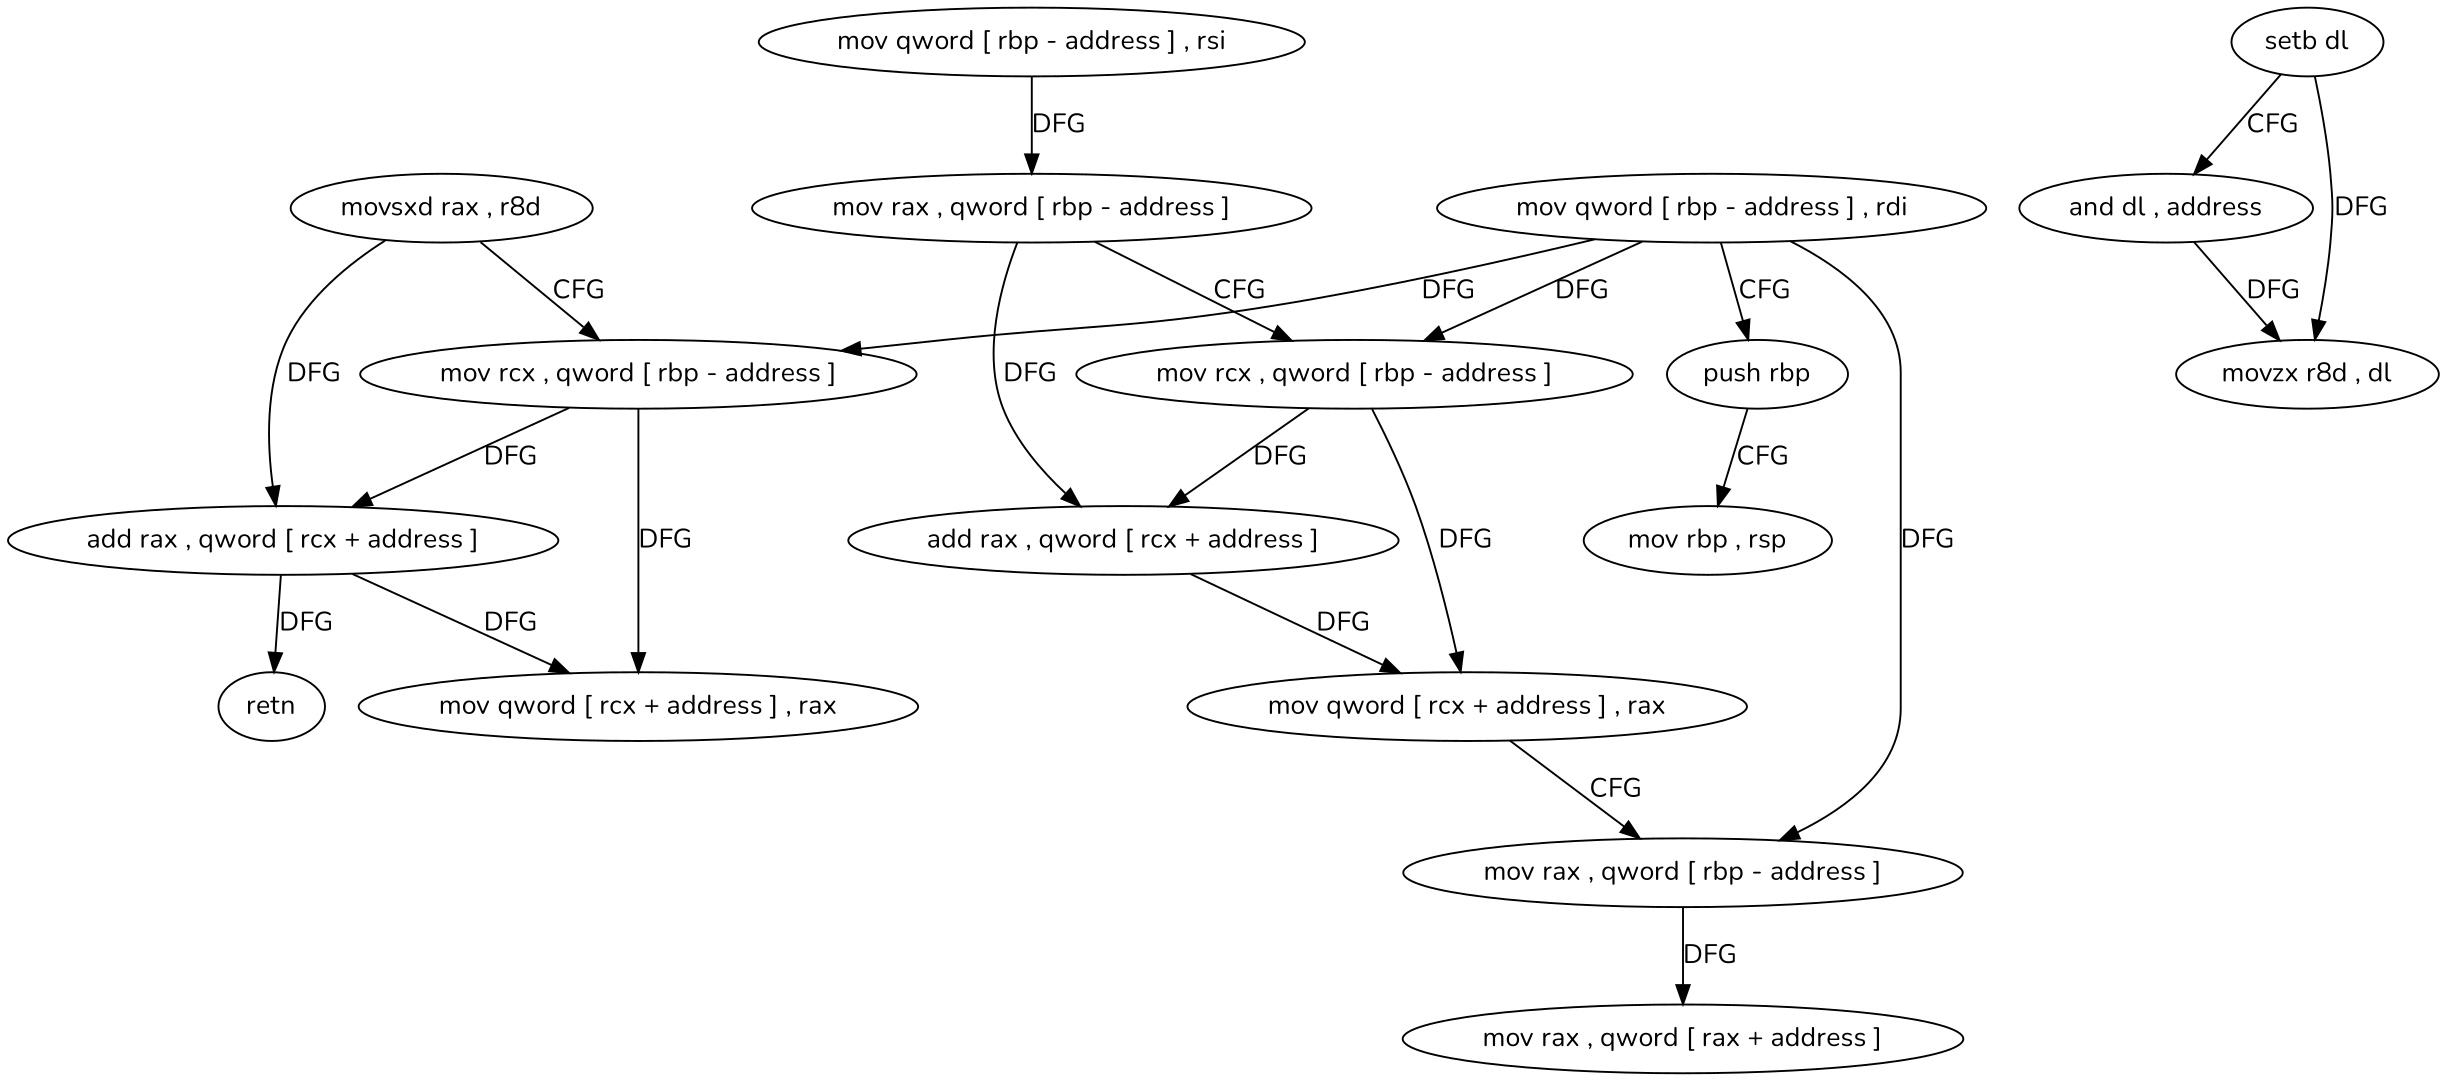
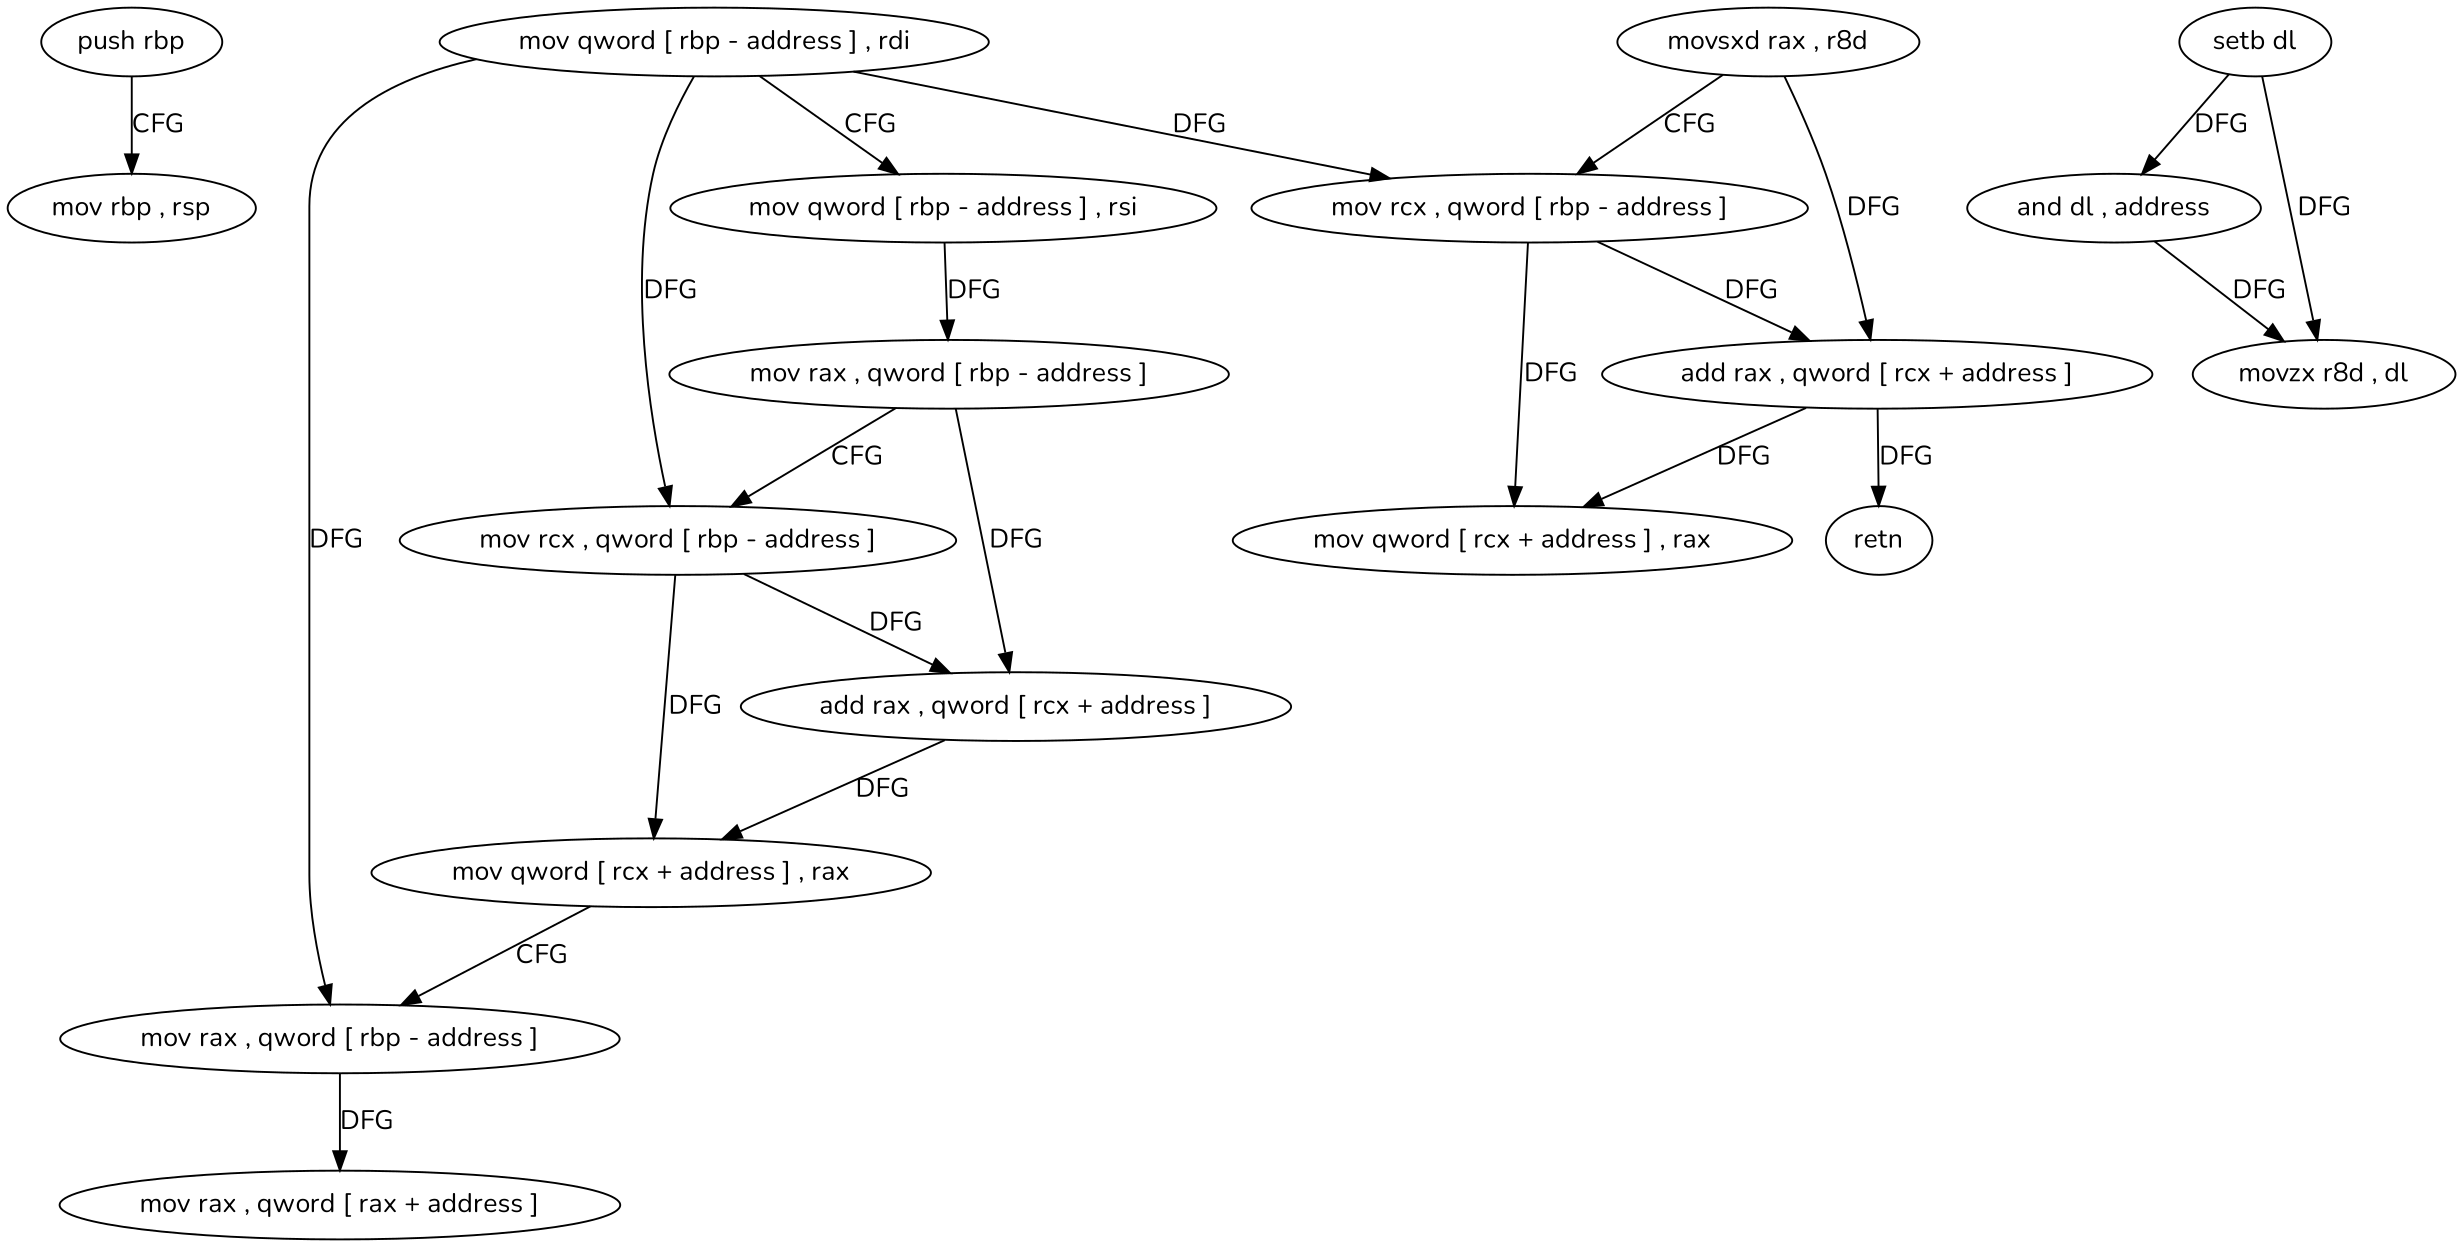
(2273, 125) -> (2222, 125)
(1732, 282) -> (821, 120)
